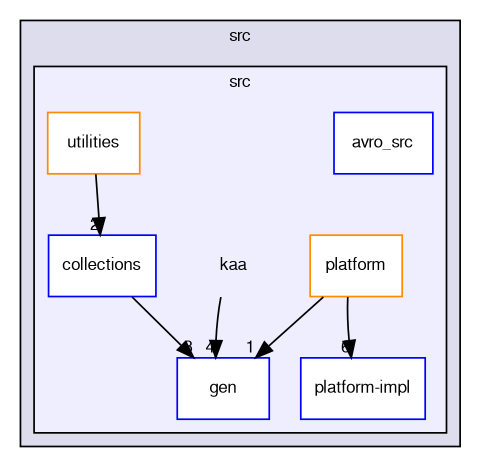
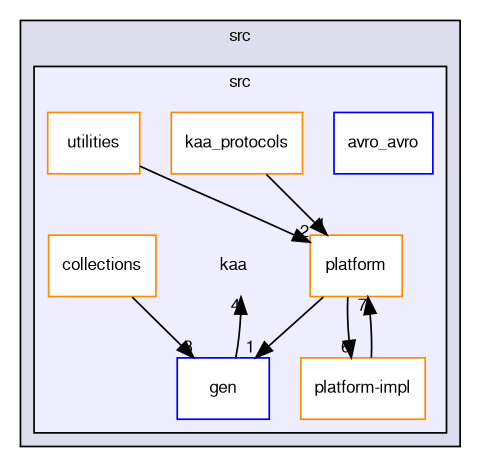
none -> (237, 143)
(383, 143) -> (383, 143)
(97, 196) -> (217, 201)
(102, 266) -> (102, 266)
(218, 319) -> (239, 336)
none -> (371, 336)
(363, 389) -> (363, 389)
